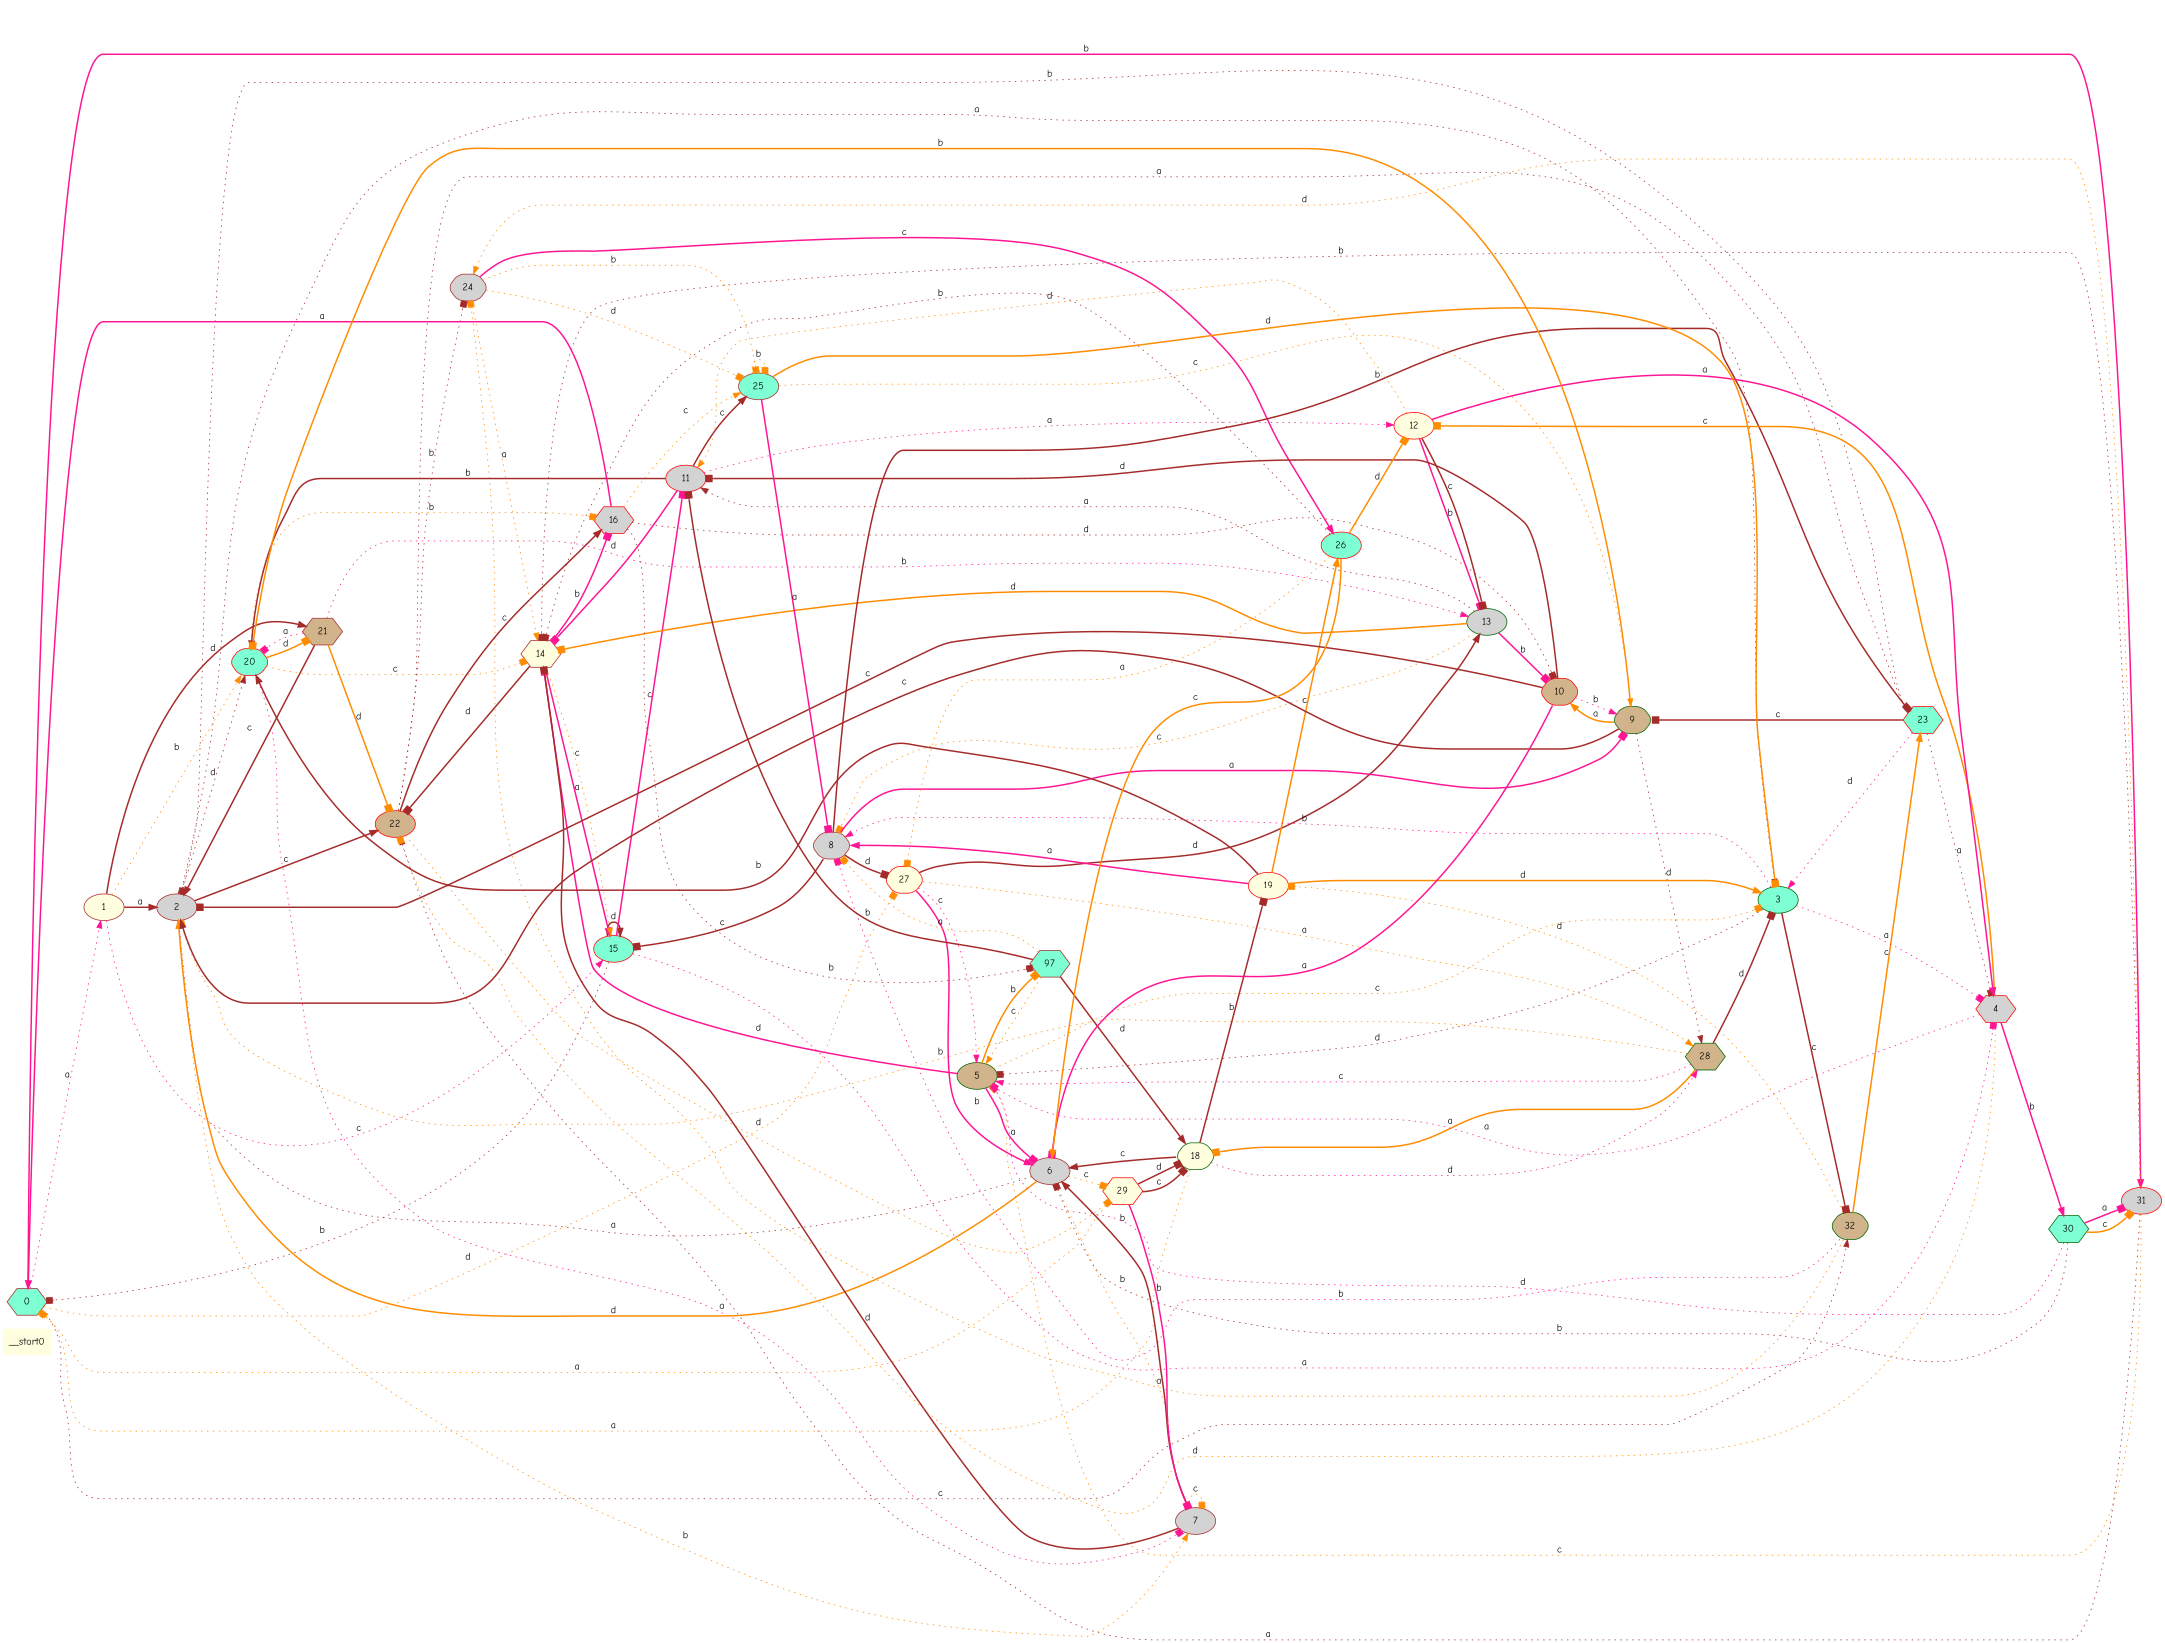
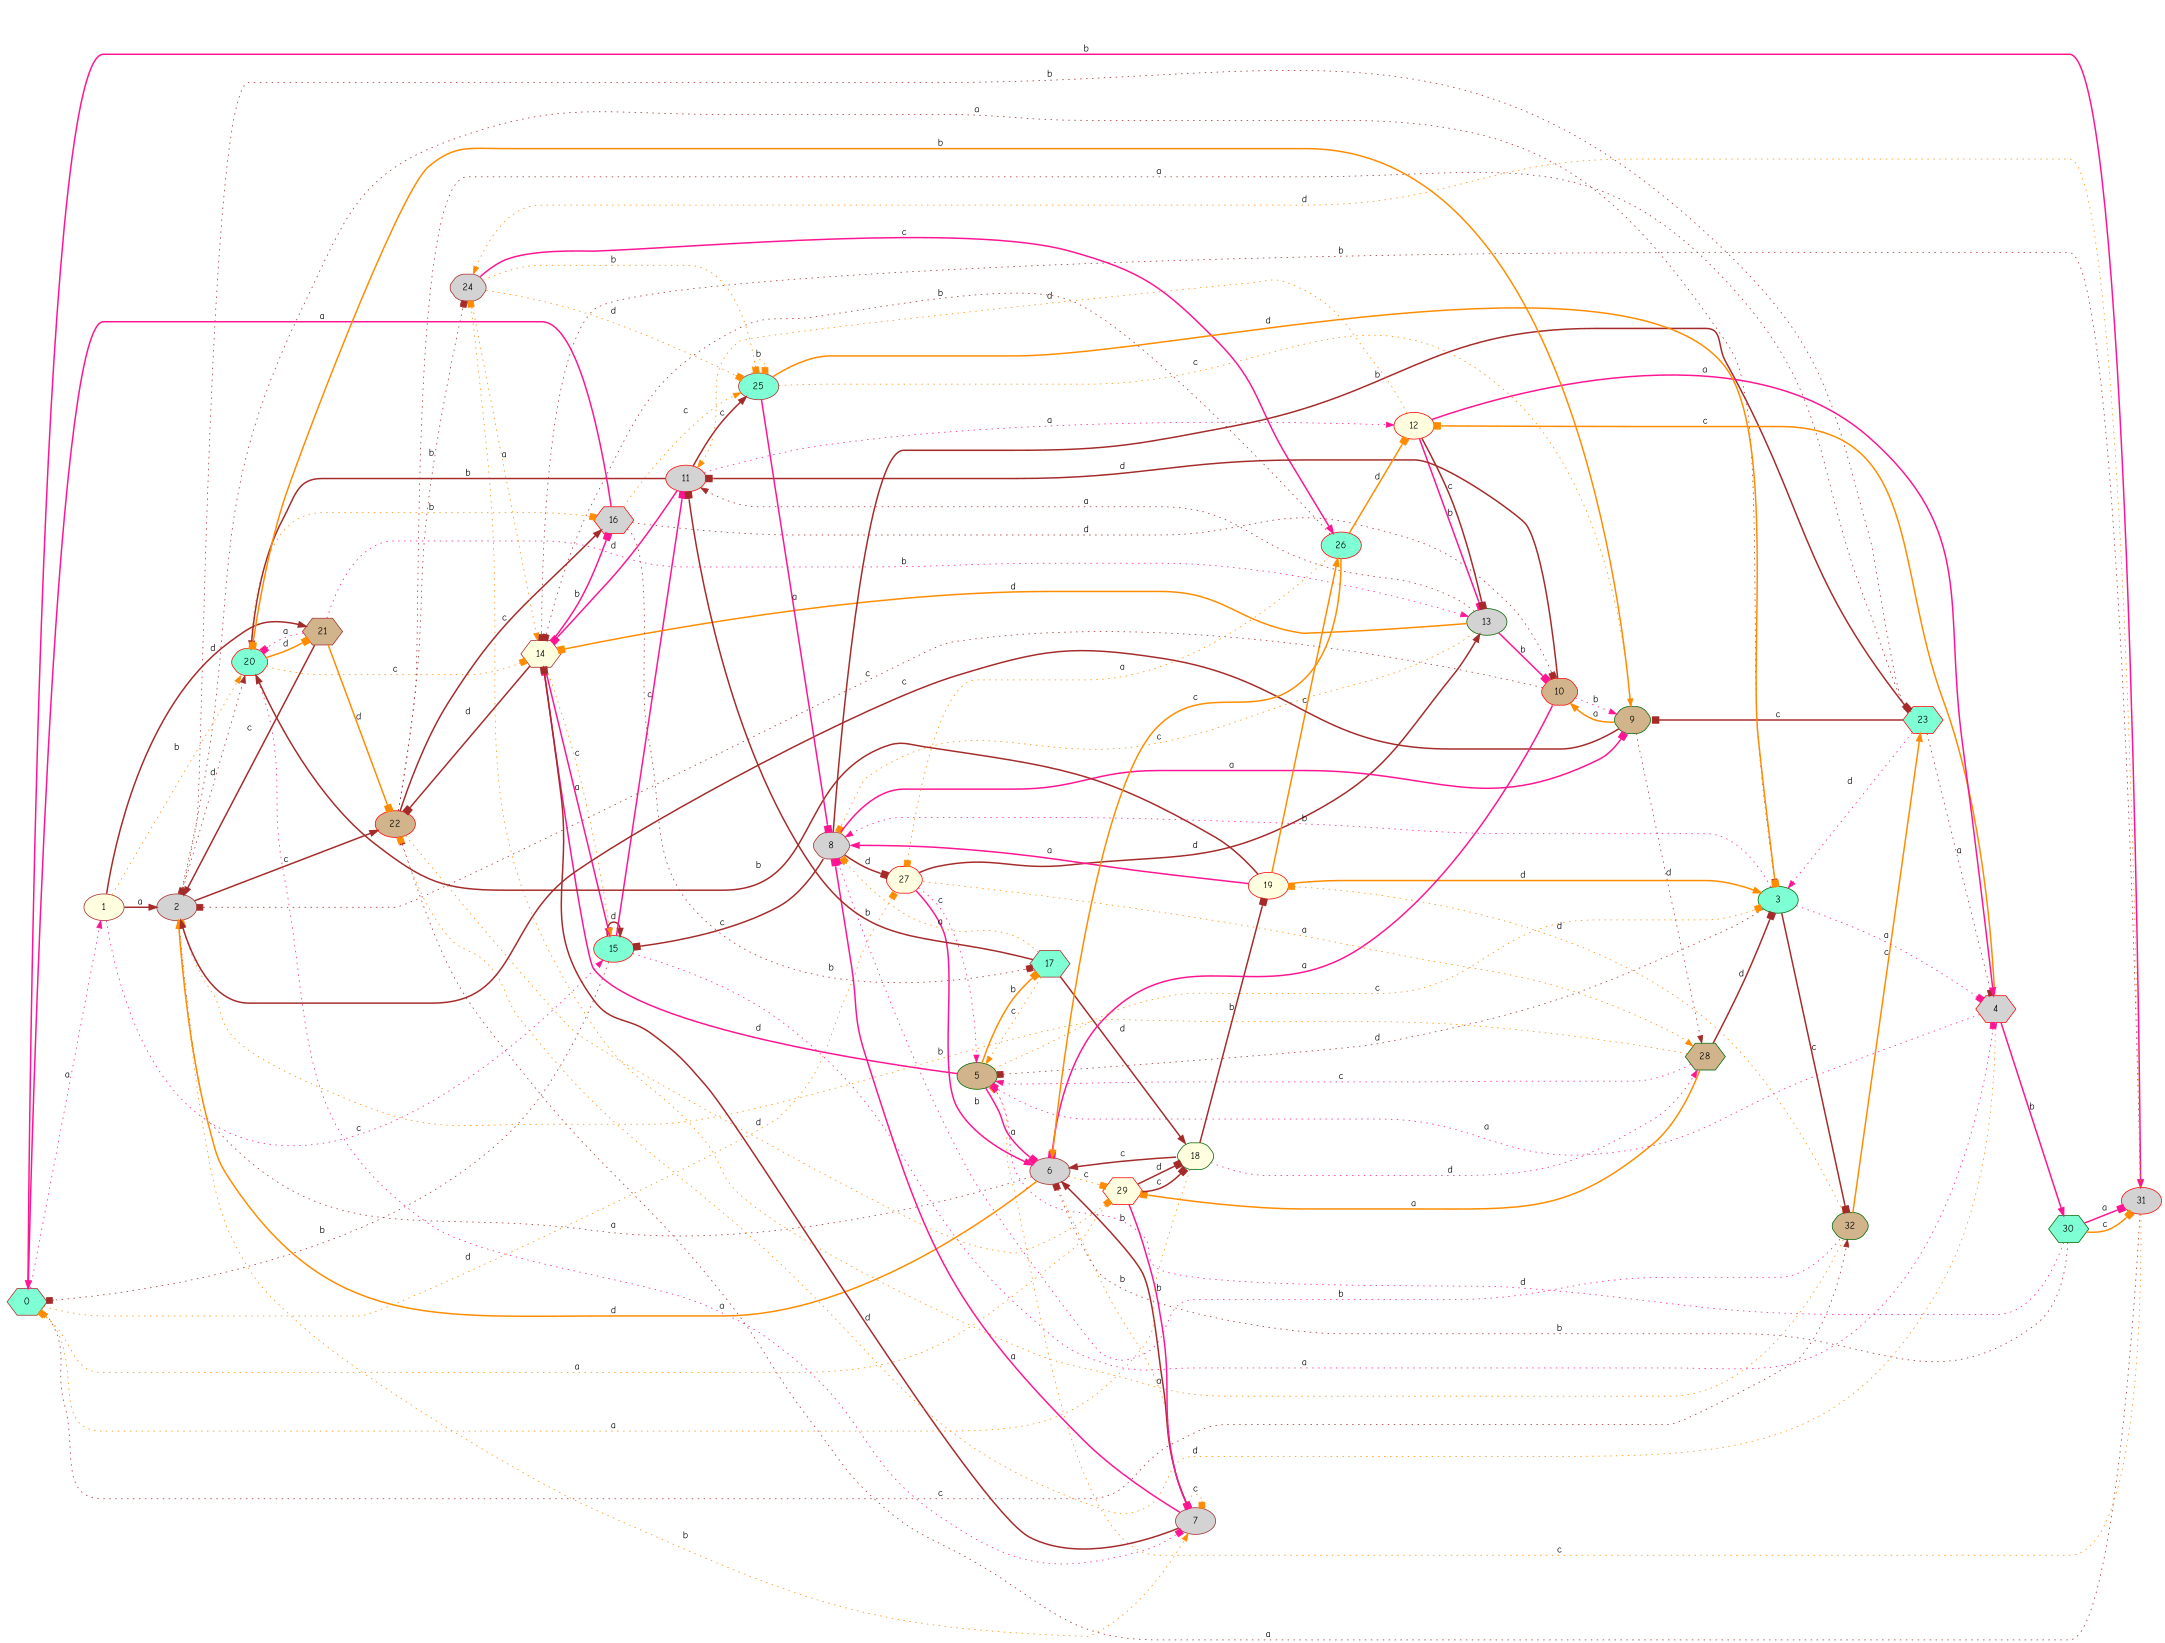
(856, 686) -> (856, 686)
(1050, 964) -> (1050, 964)
(1463, 1122) -> (1453, 1209)
none -> (929, 1233)
(27, 1342) -> none
